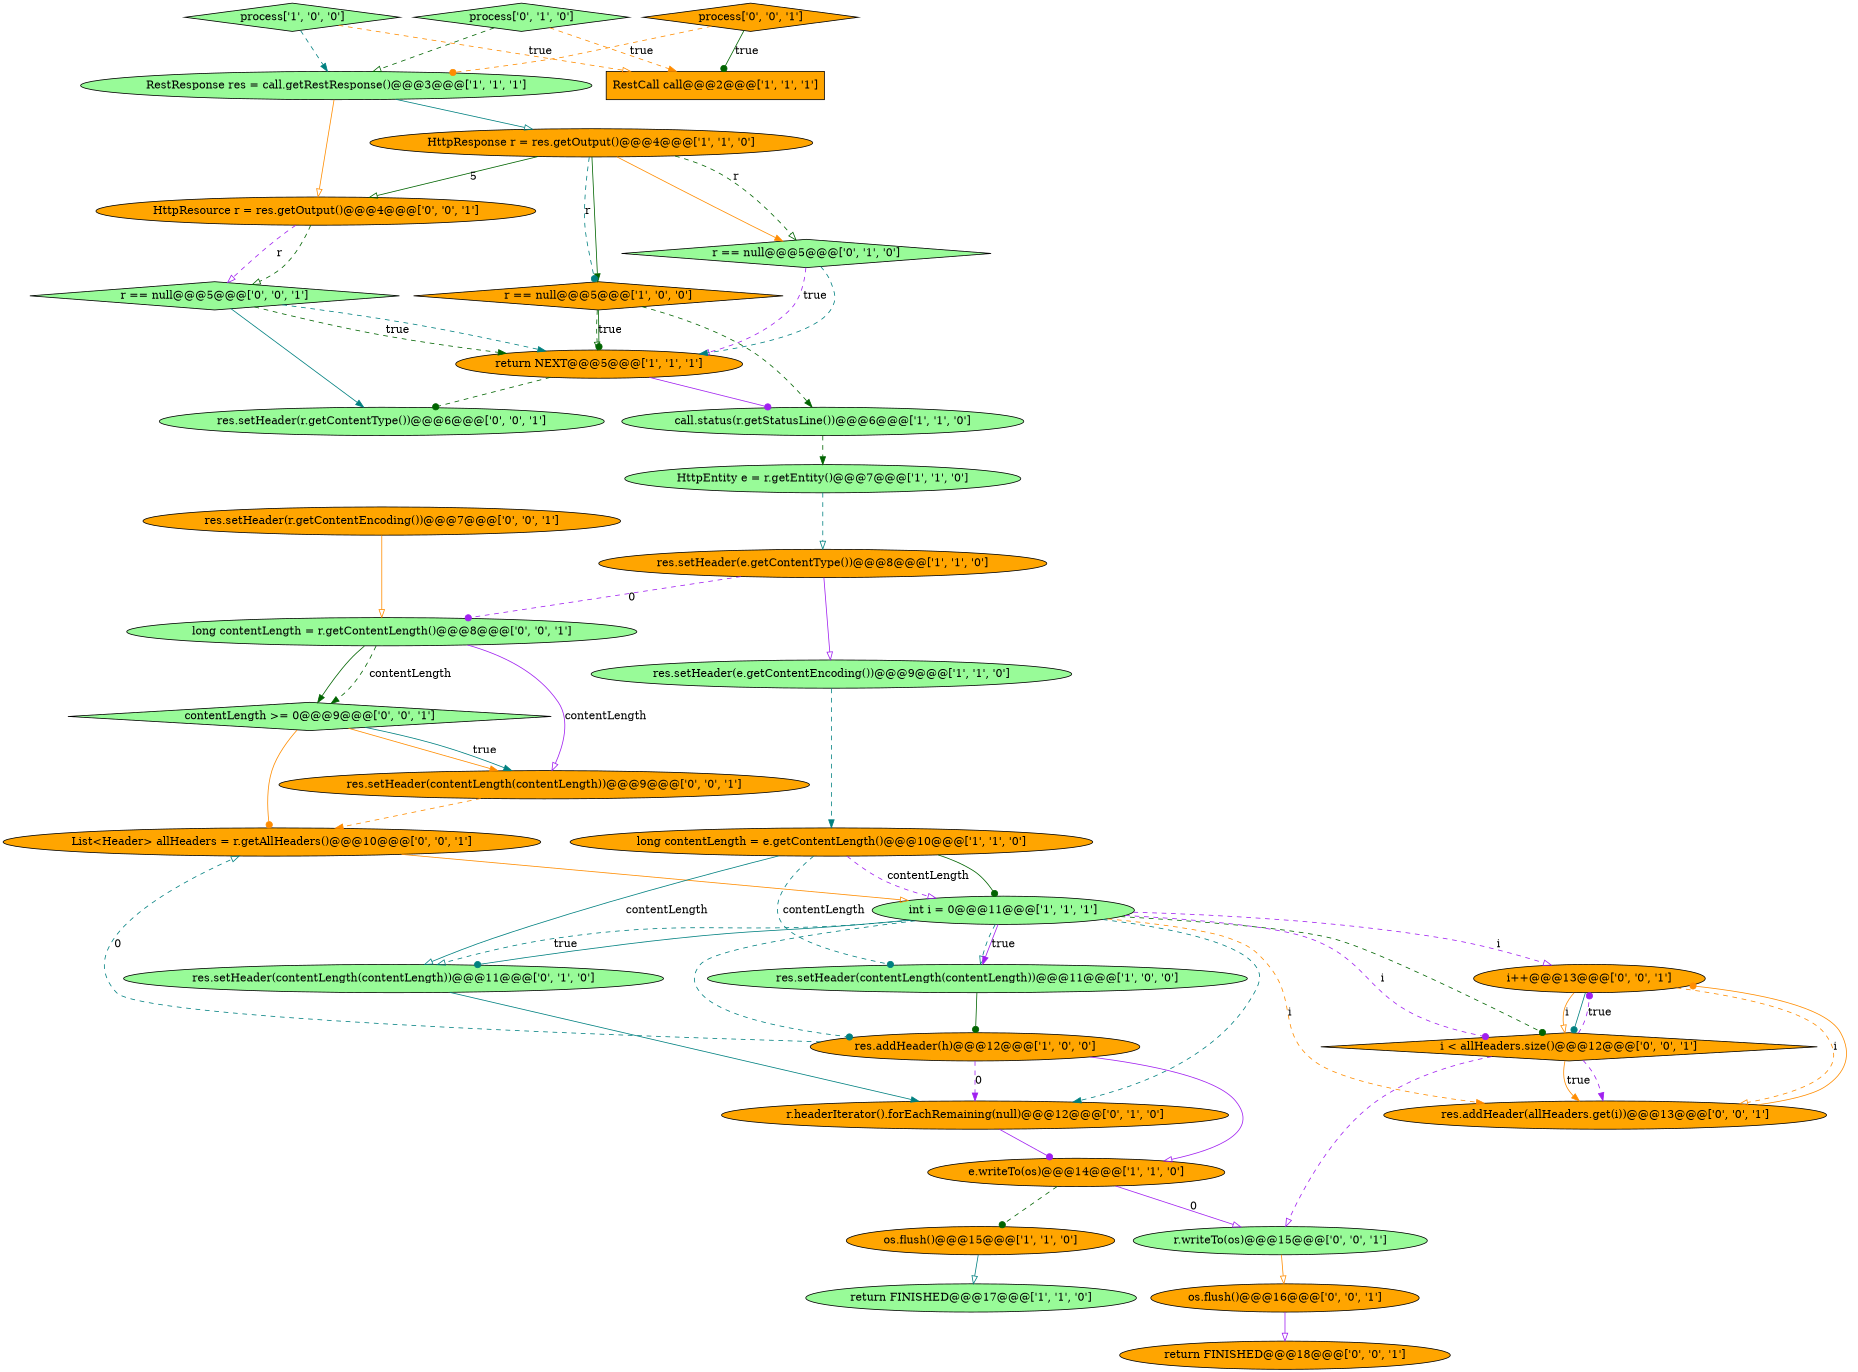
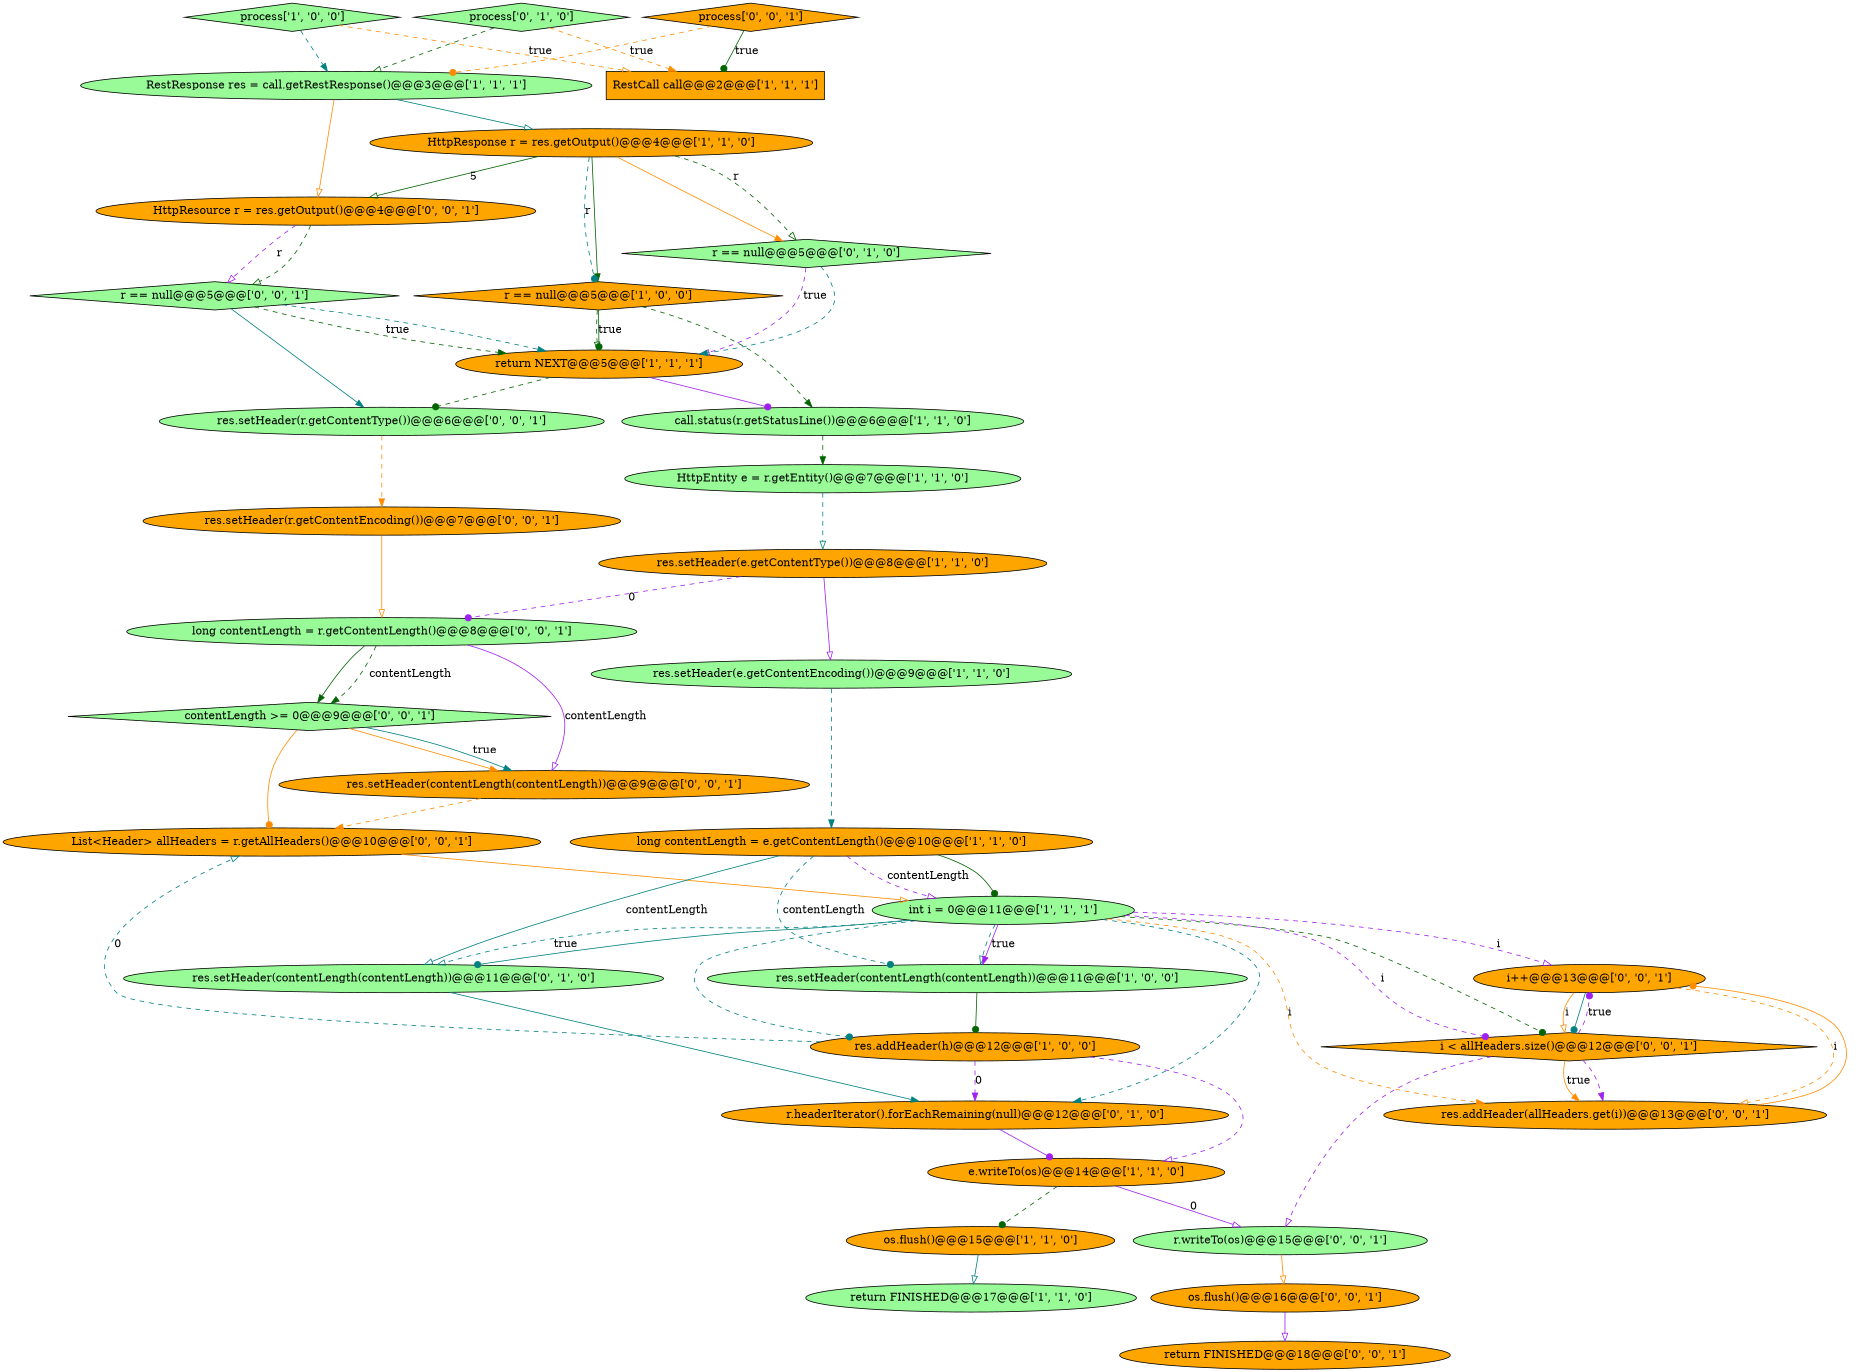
none -> (382, 467)
(1216, 1087) -> (1216, 1087)
